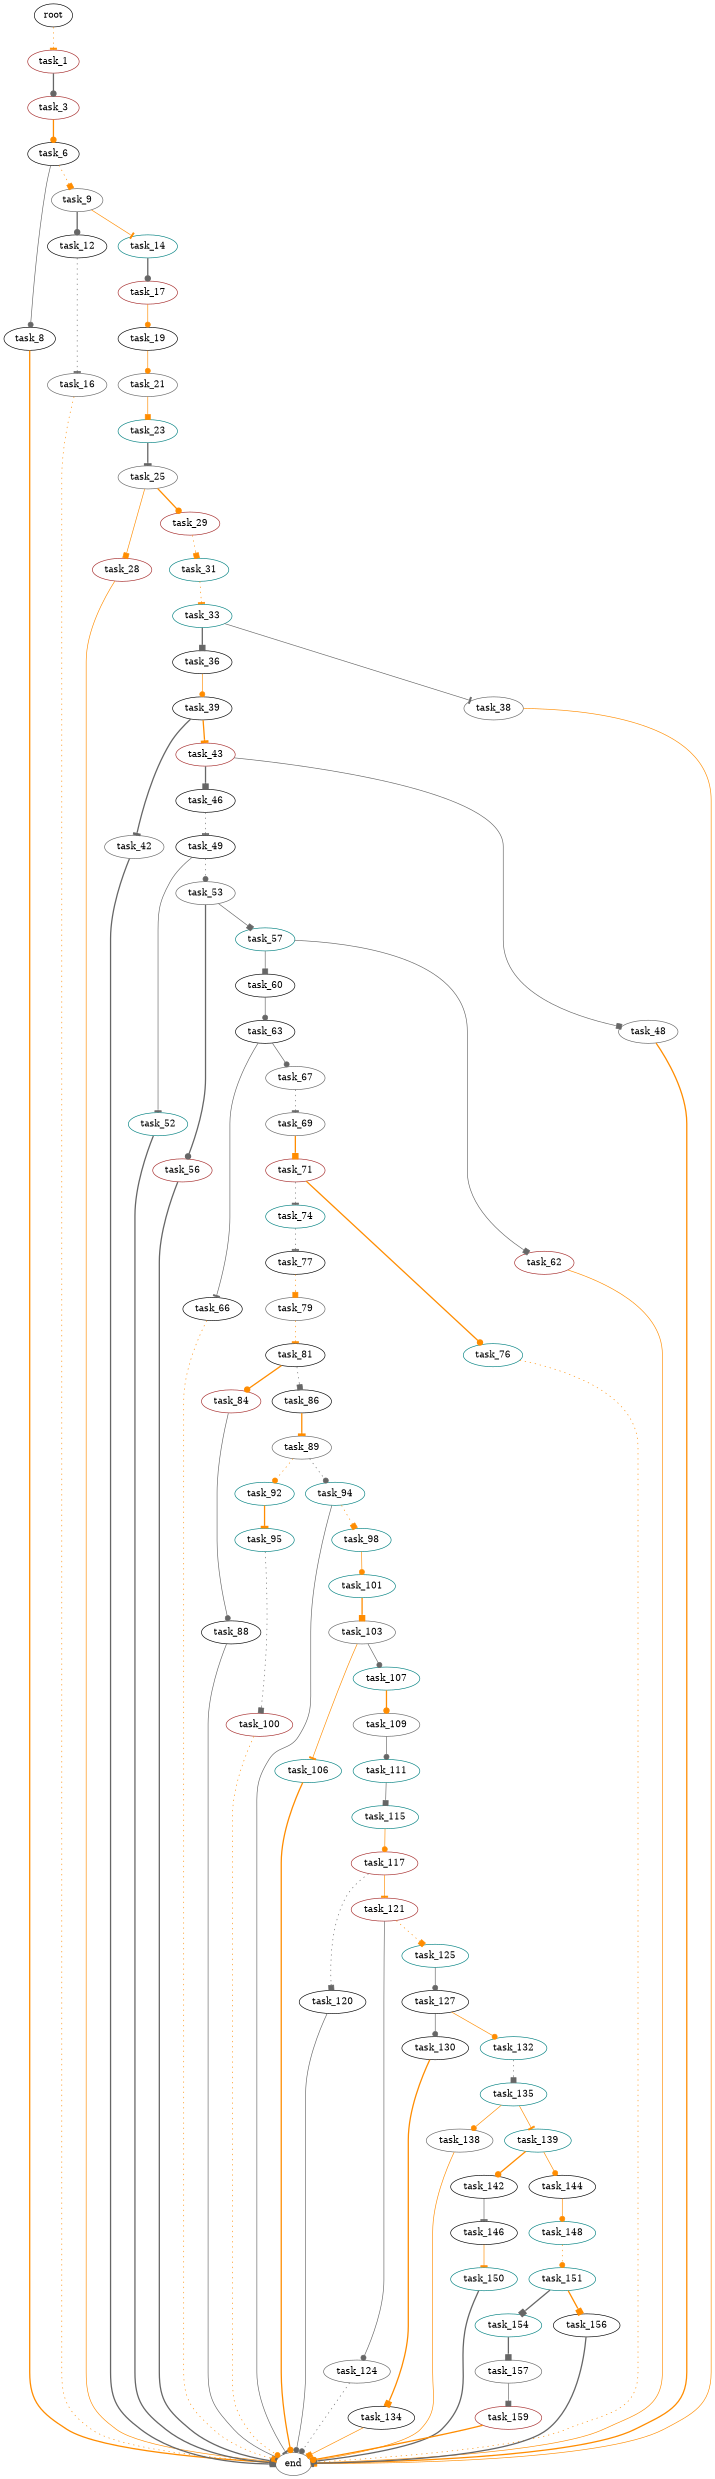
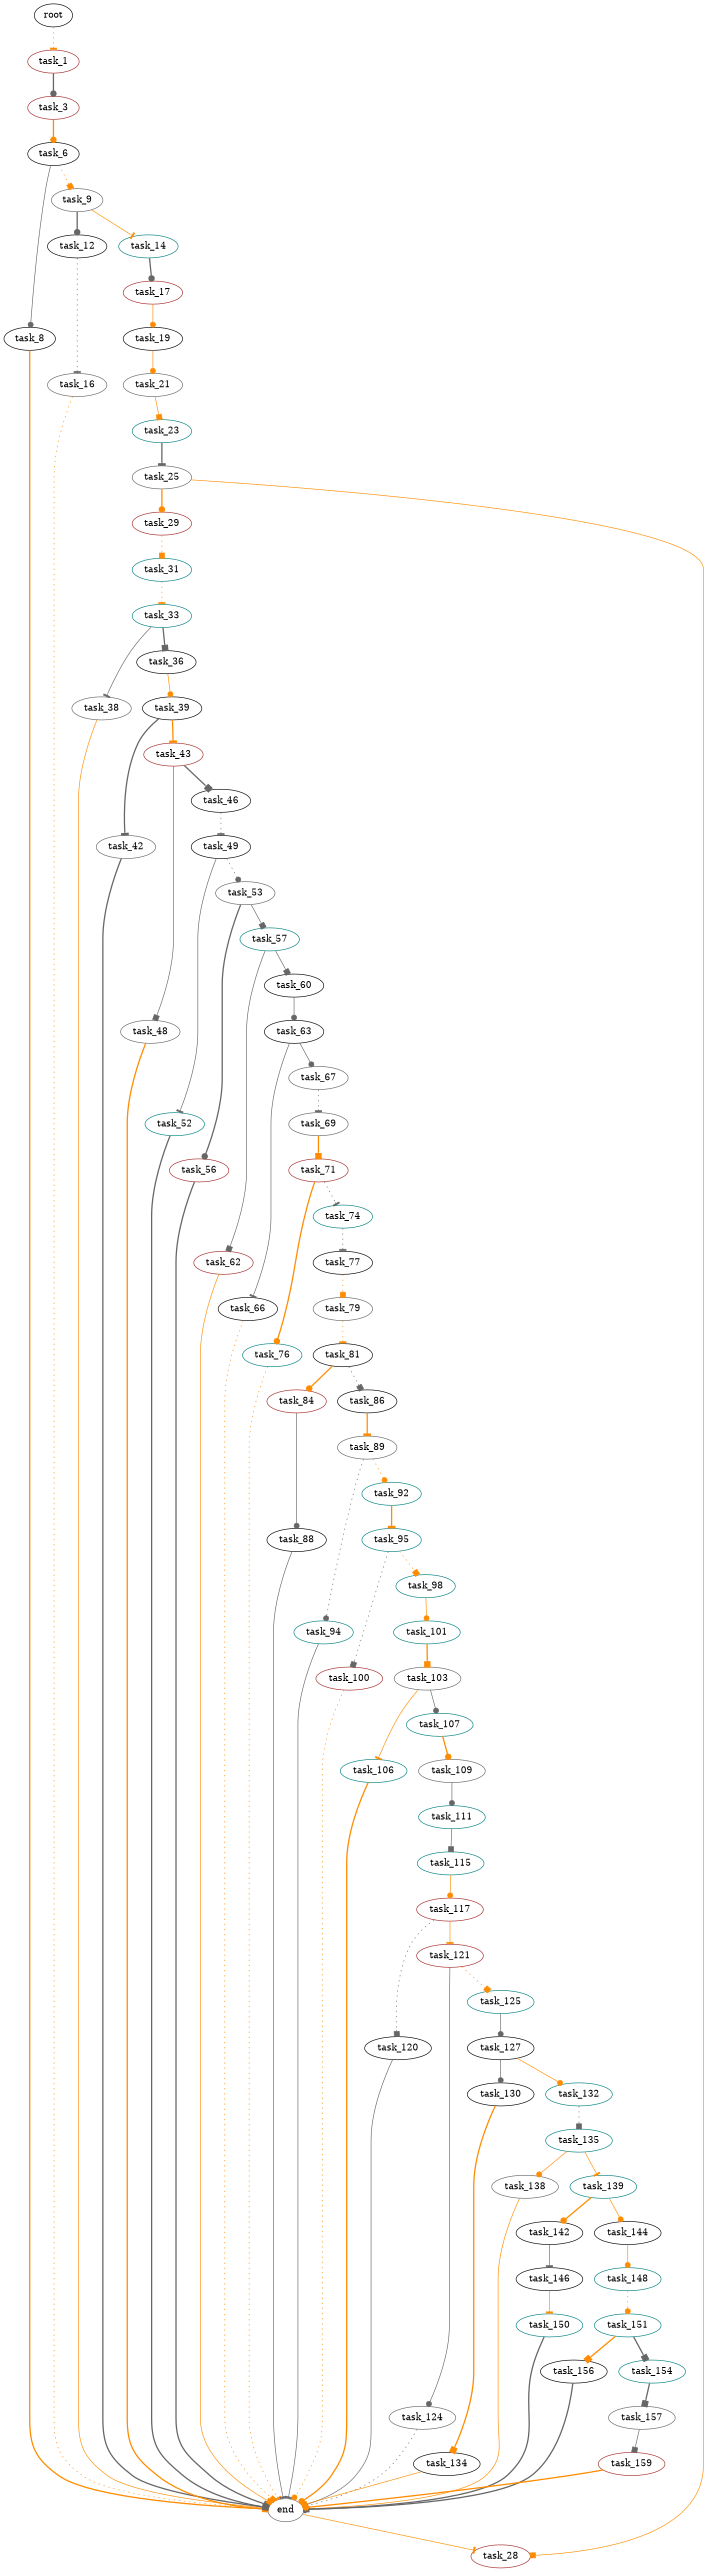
(347, 1514) -> (407, 1561)
(86, 1588) -> (387, 2532)
